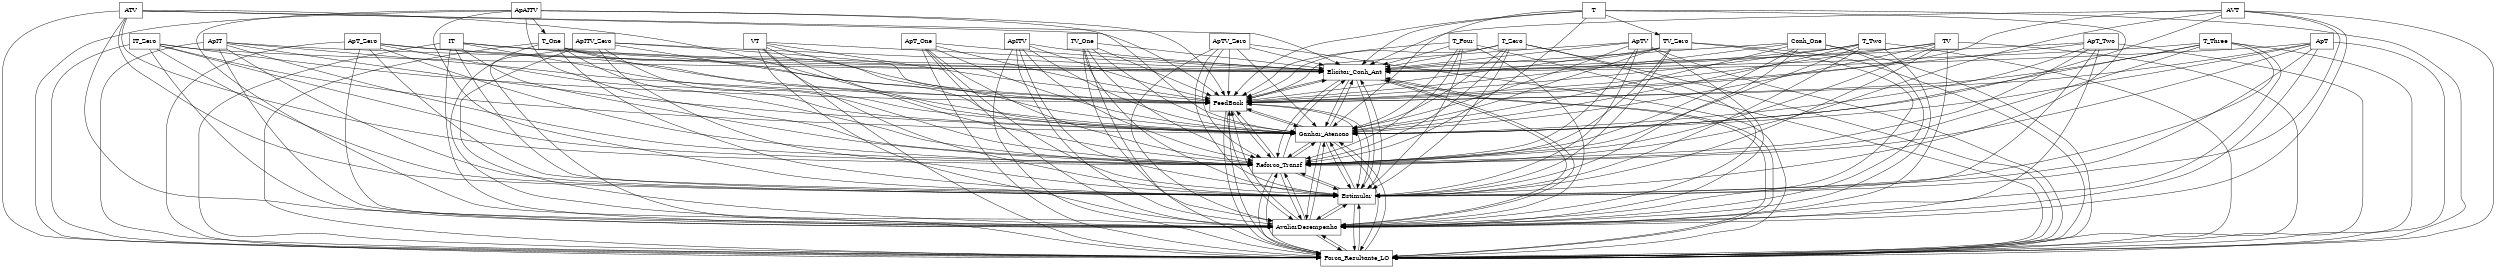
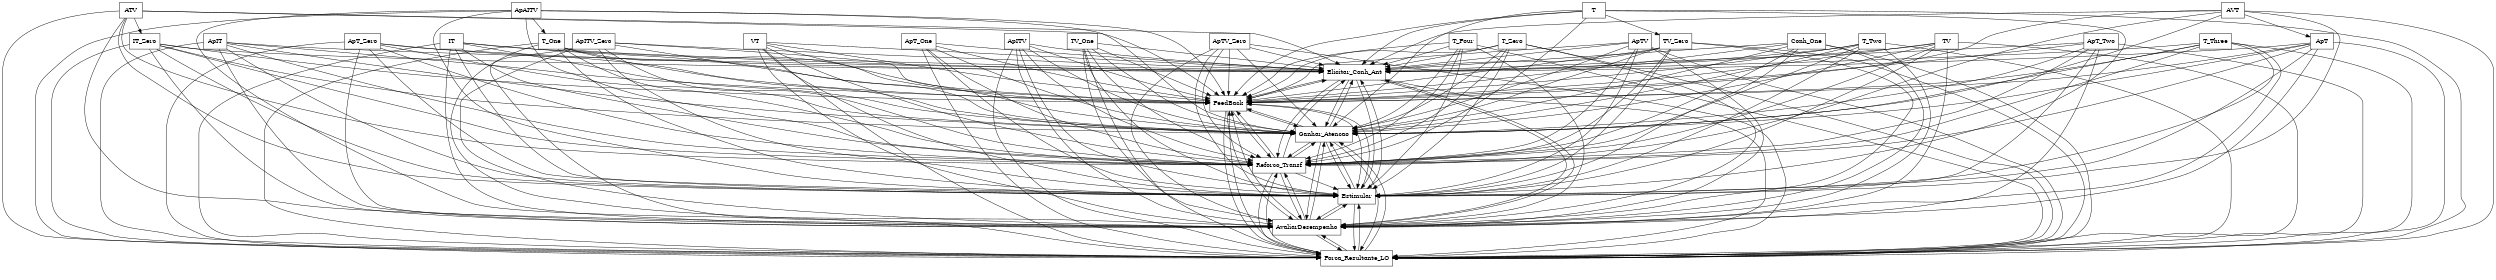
(663, 40) -> (137, 24)
(1773, 173) -> none
(1076, 180) -> none
(1323, 182) -> none
(1939, 214) -> (2268, 23)
